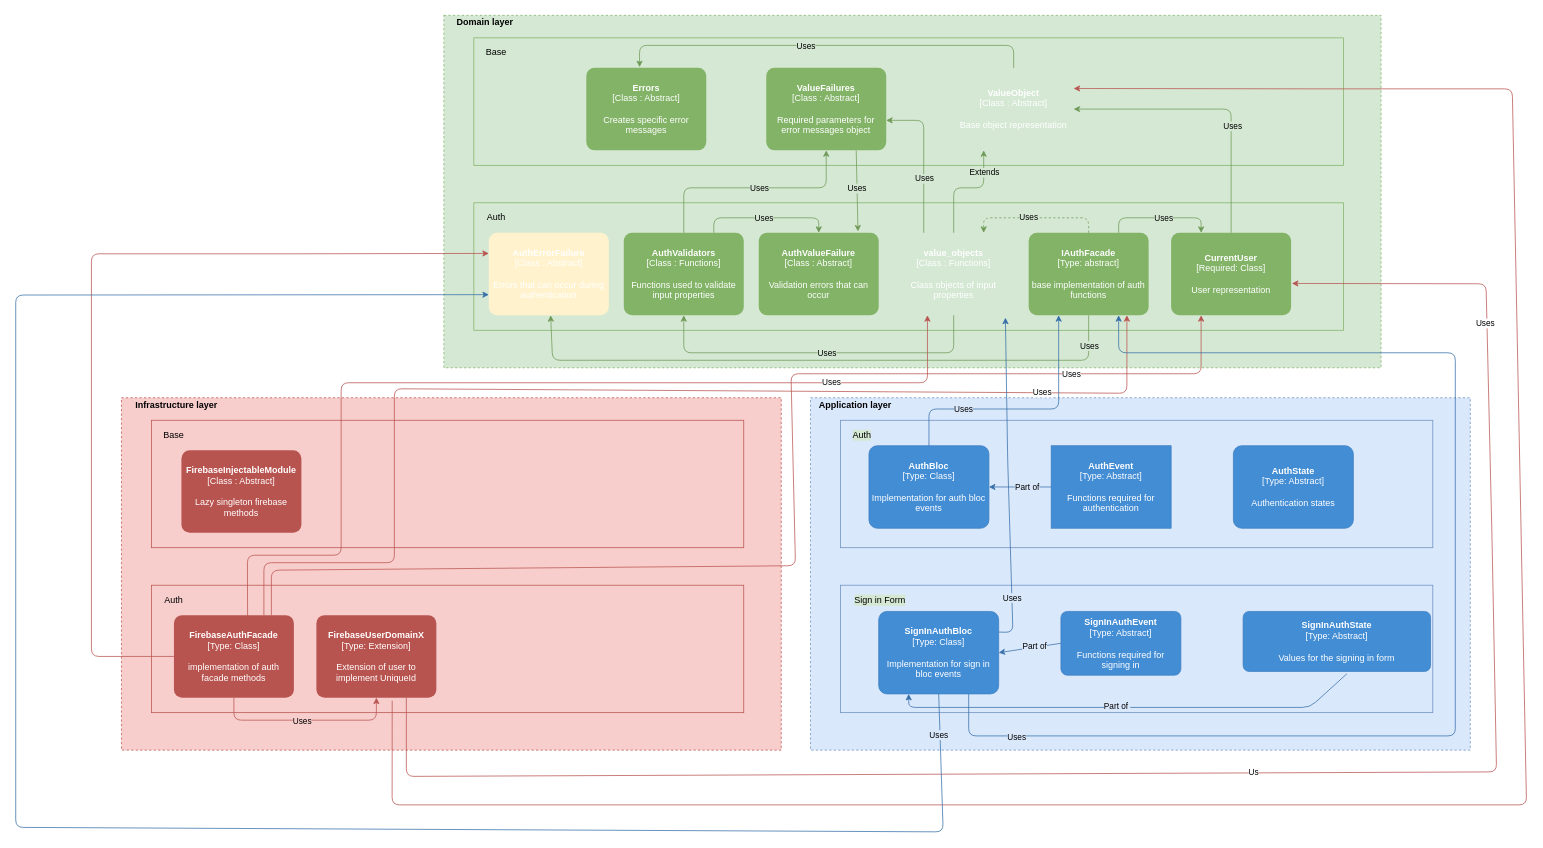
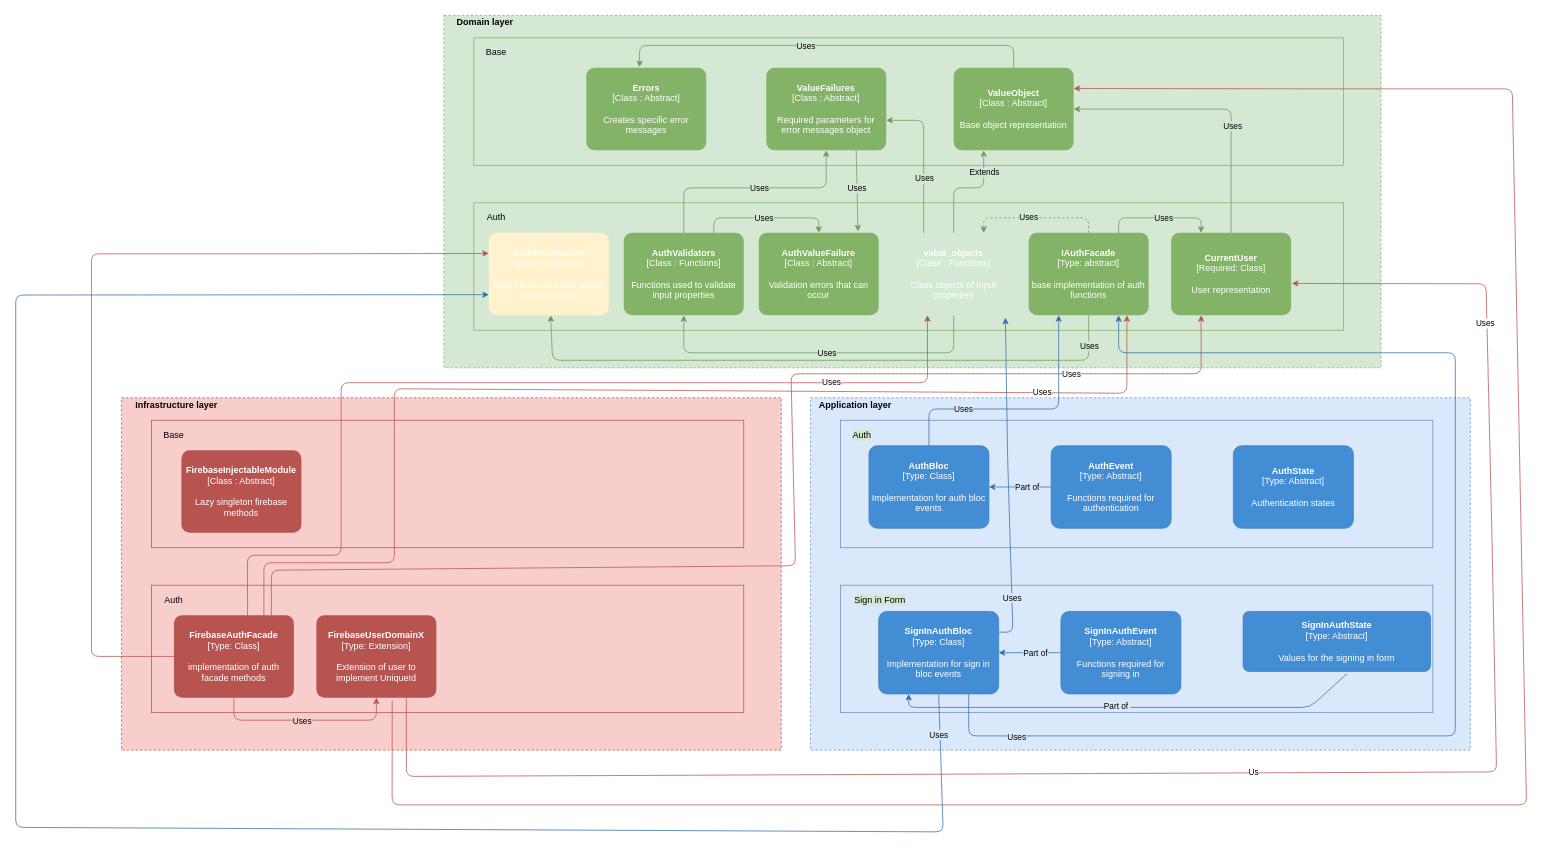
(1014, 109) -> (1014, 109)
(1111, 487) -> (1111, 487)
(1121, 644) -> (1121, 653)
